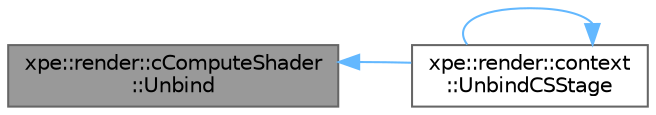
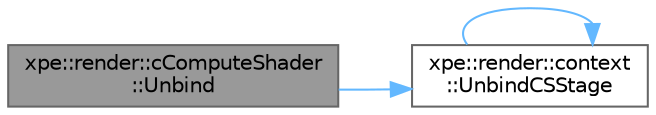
(385, 62) -> (365, 90)
